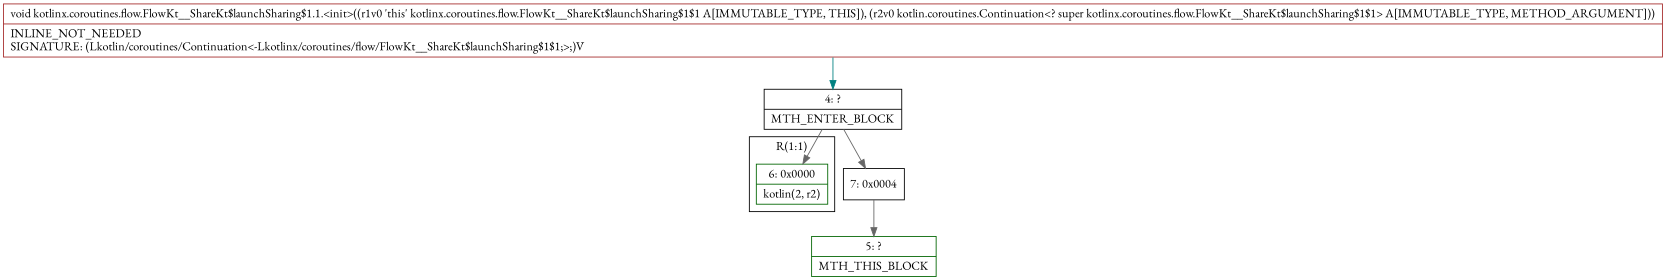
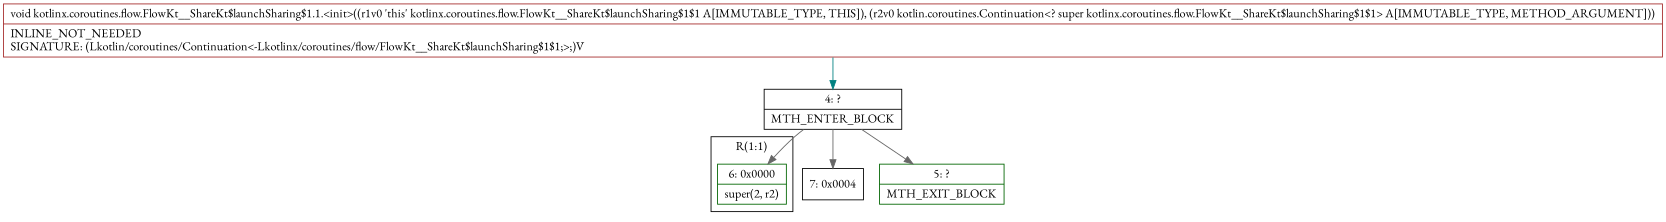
(792, 194) -> (752, 194)
(874, 214) -> (884, 144)
(874, 266) -> (942, 194)
